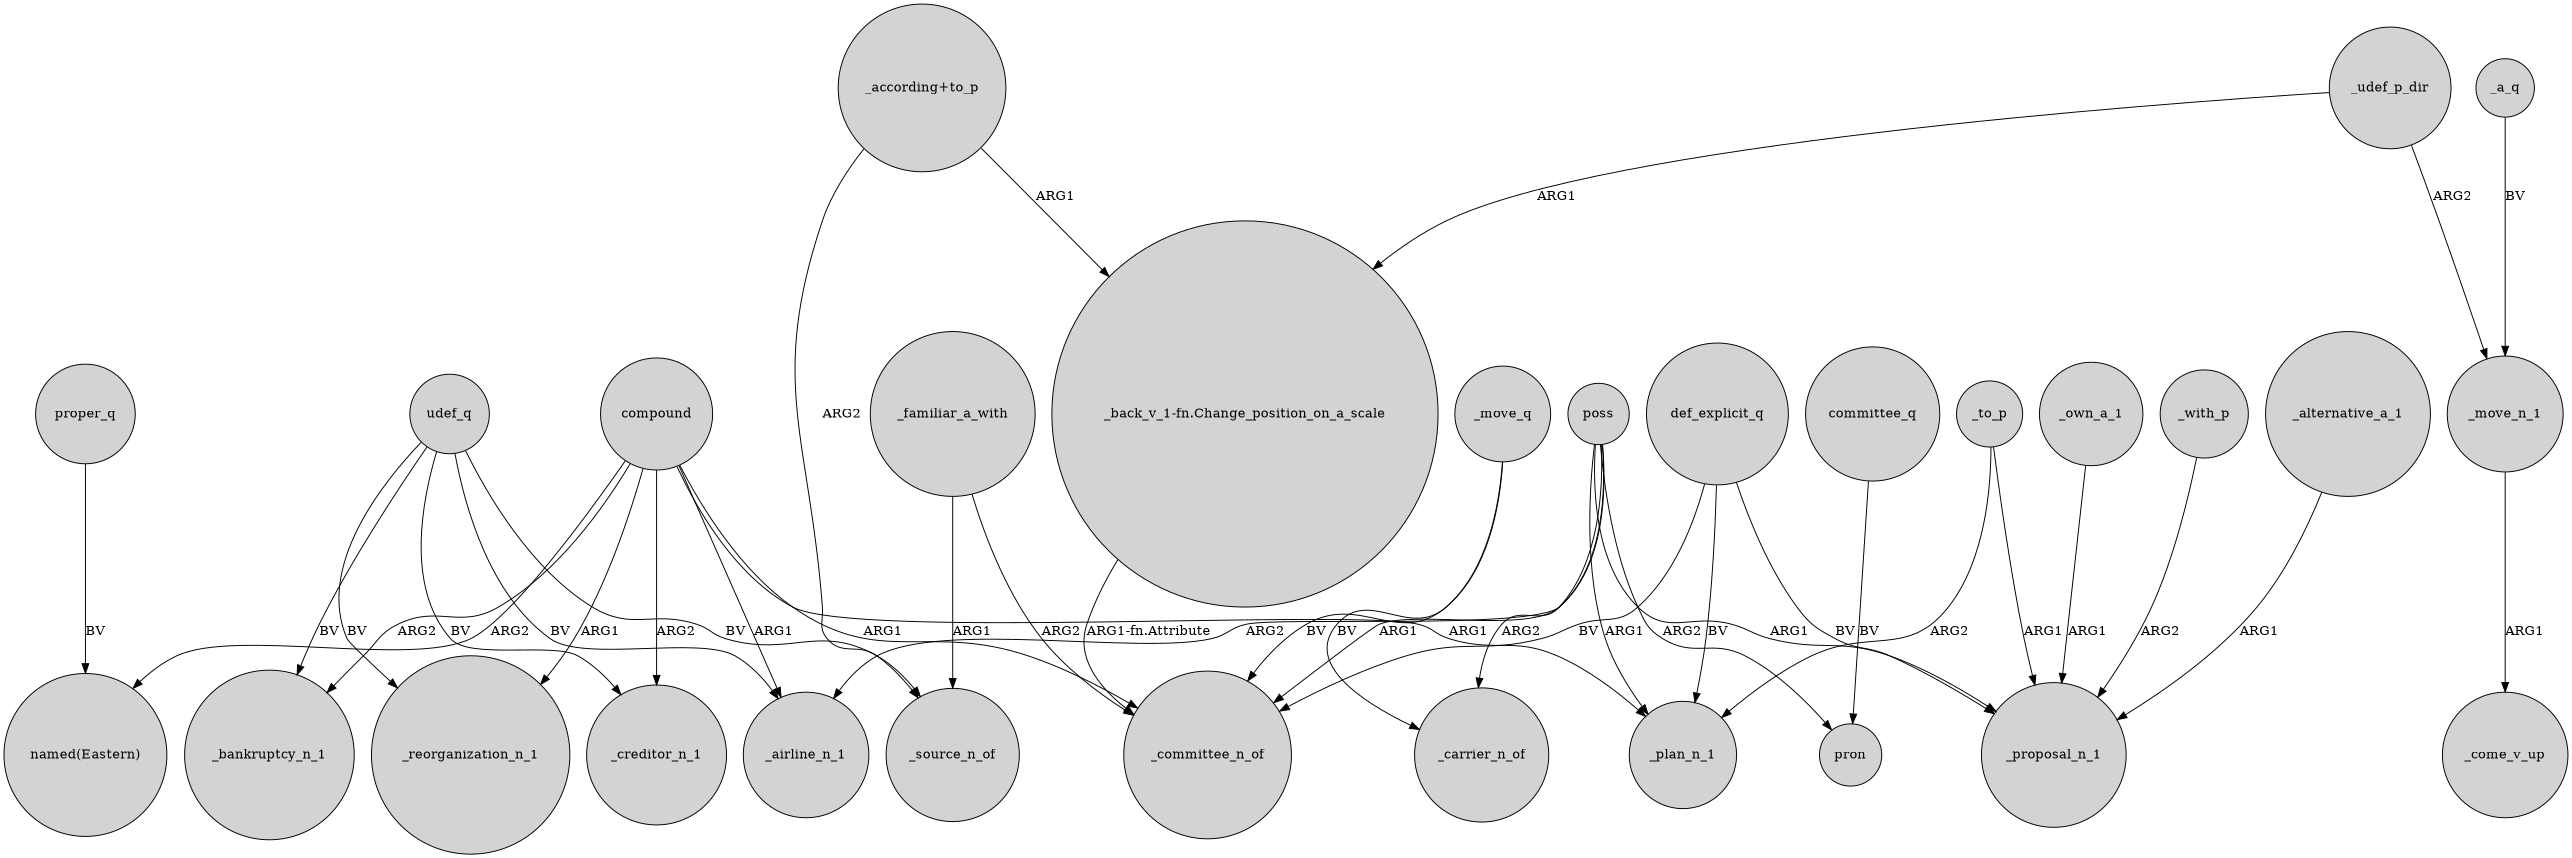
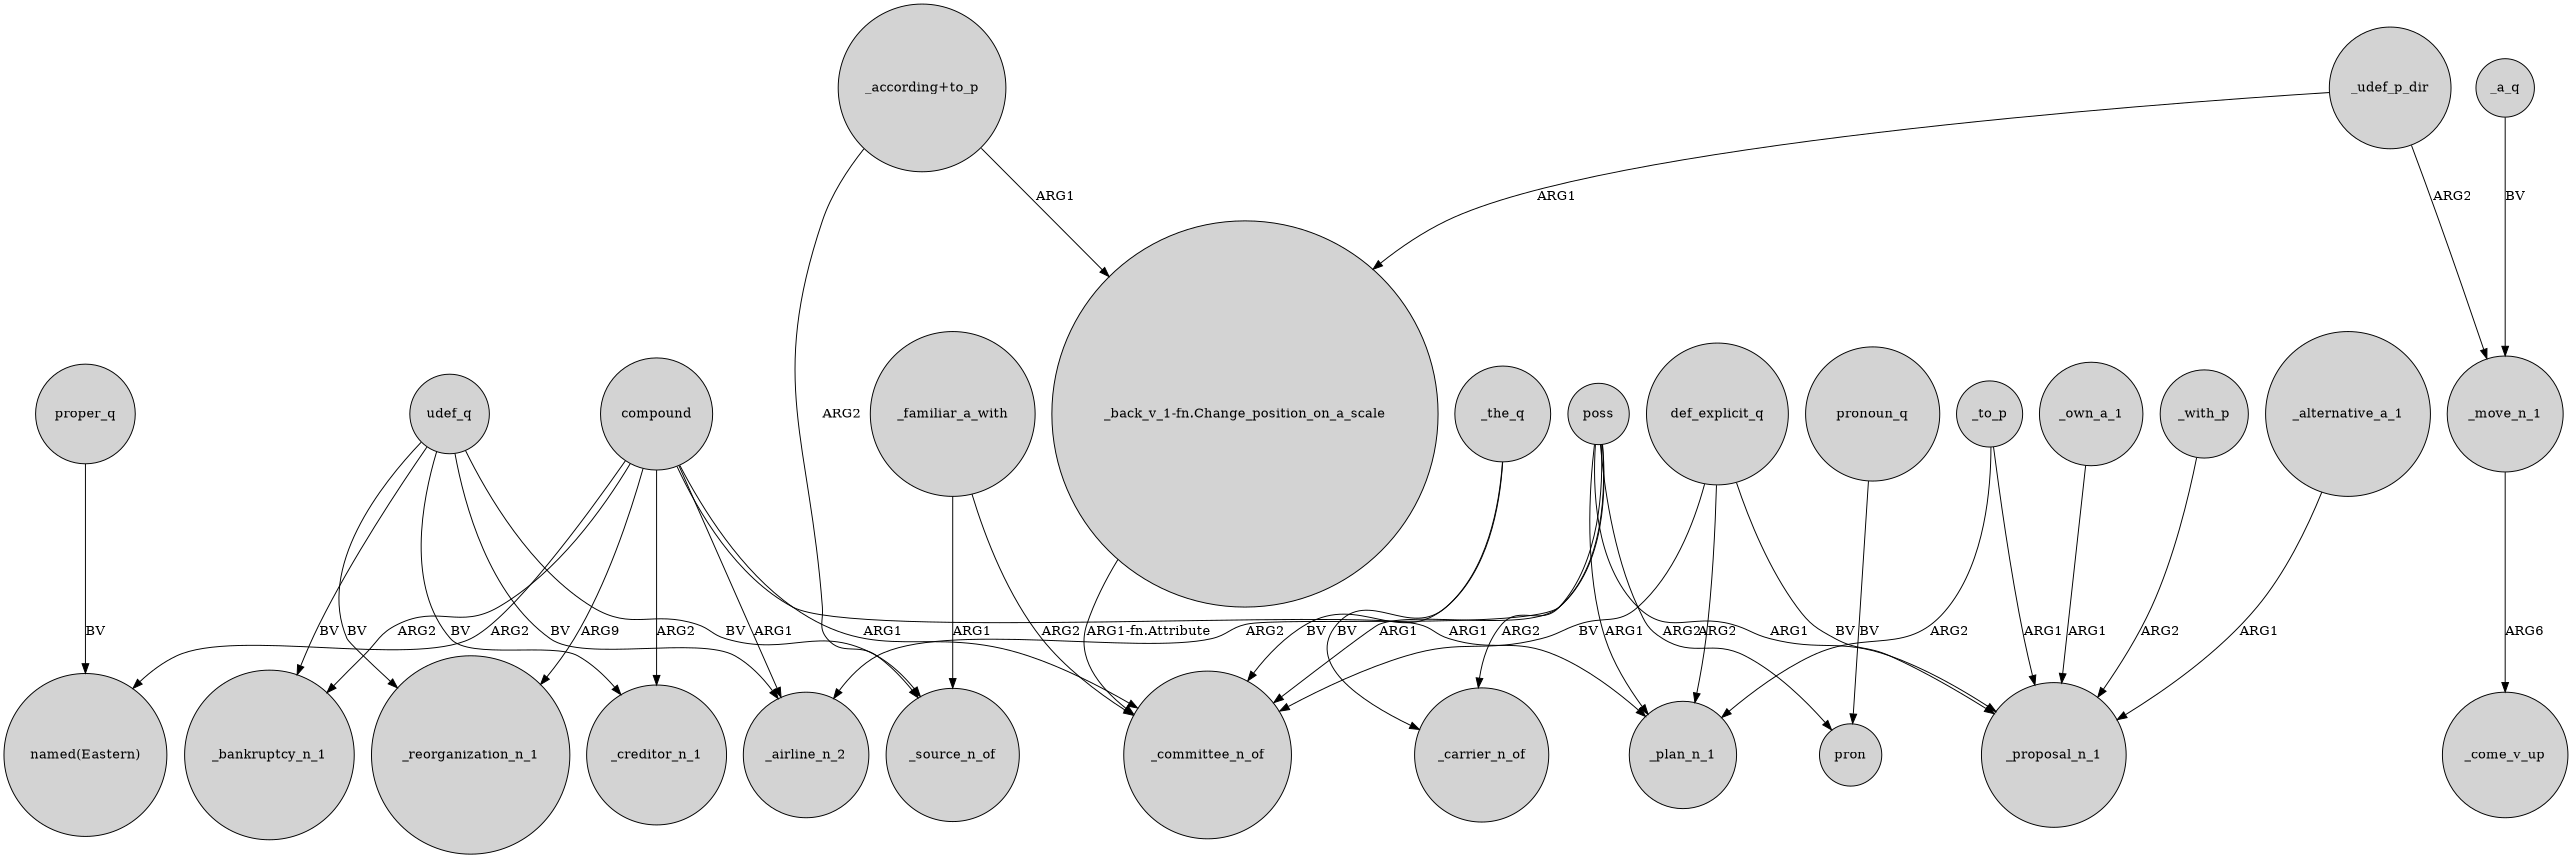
(1503, 414) -> (1503, 414)
(1873, 414) -> (1873, 414)
(601, 631) -> (601, 631)
(1718, 631) -> (1718, 631)
(2525, 631) -> (2525, 631)
(806, 755) -> (806, 755)
